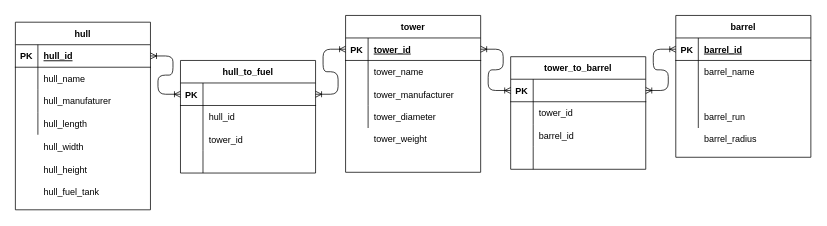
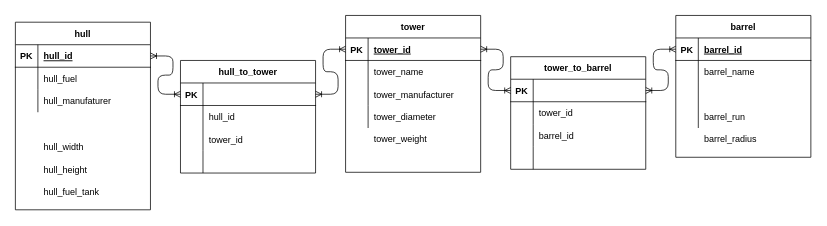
(248, 72) -> (248, 72)
(64, 79) -> (63, 79)
(94, 123) -> none
